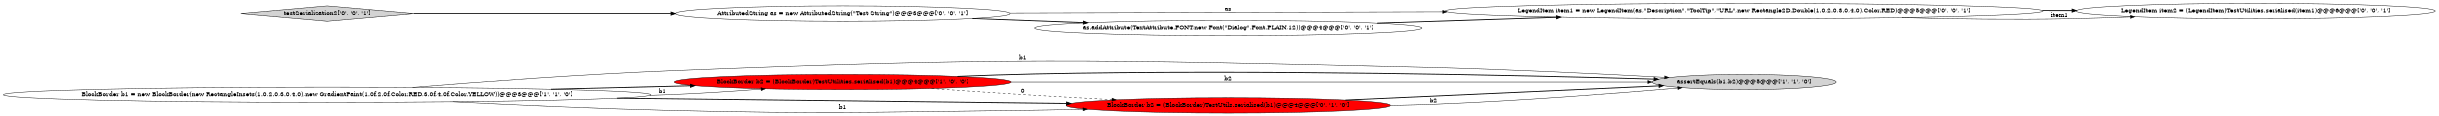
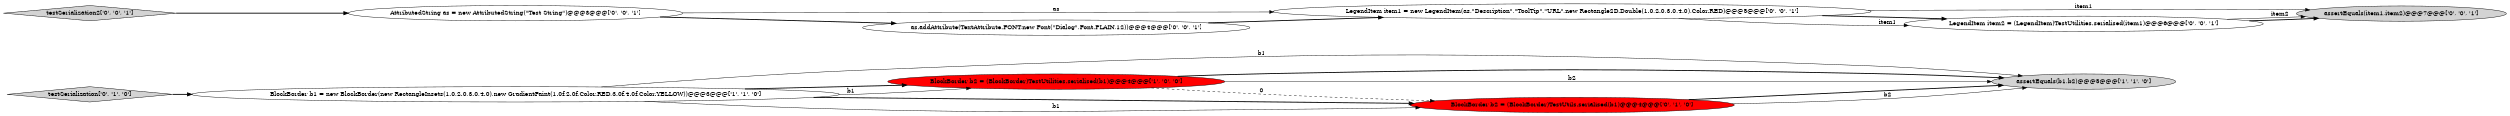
none -> (2401, 14)
none -> (90, 94)
